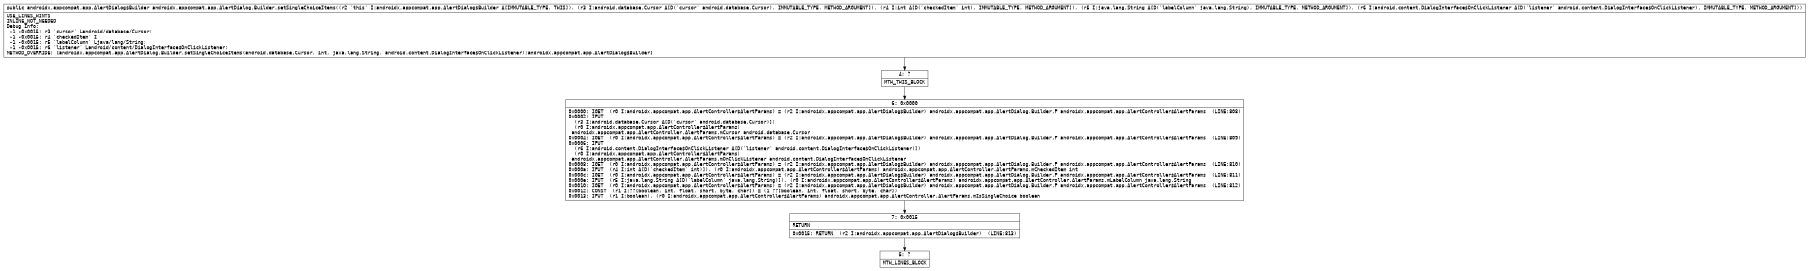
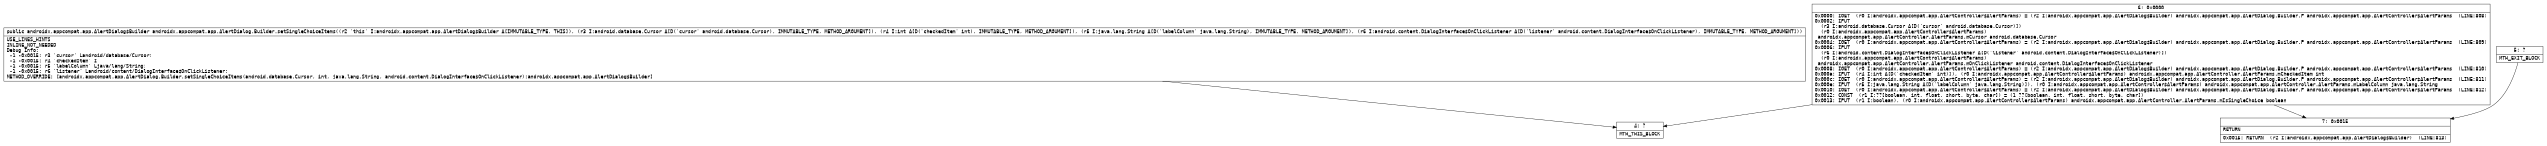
(905, 91) -> (1739, 115)
(905, 243) -> (2496, 102)
(905, 263) -> (2520, 58)
